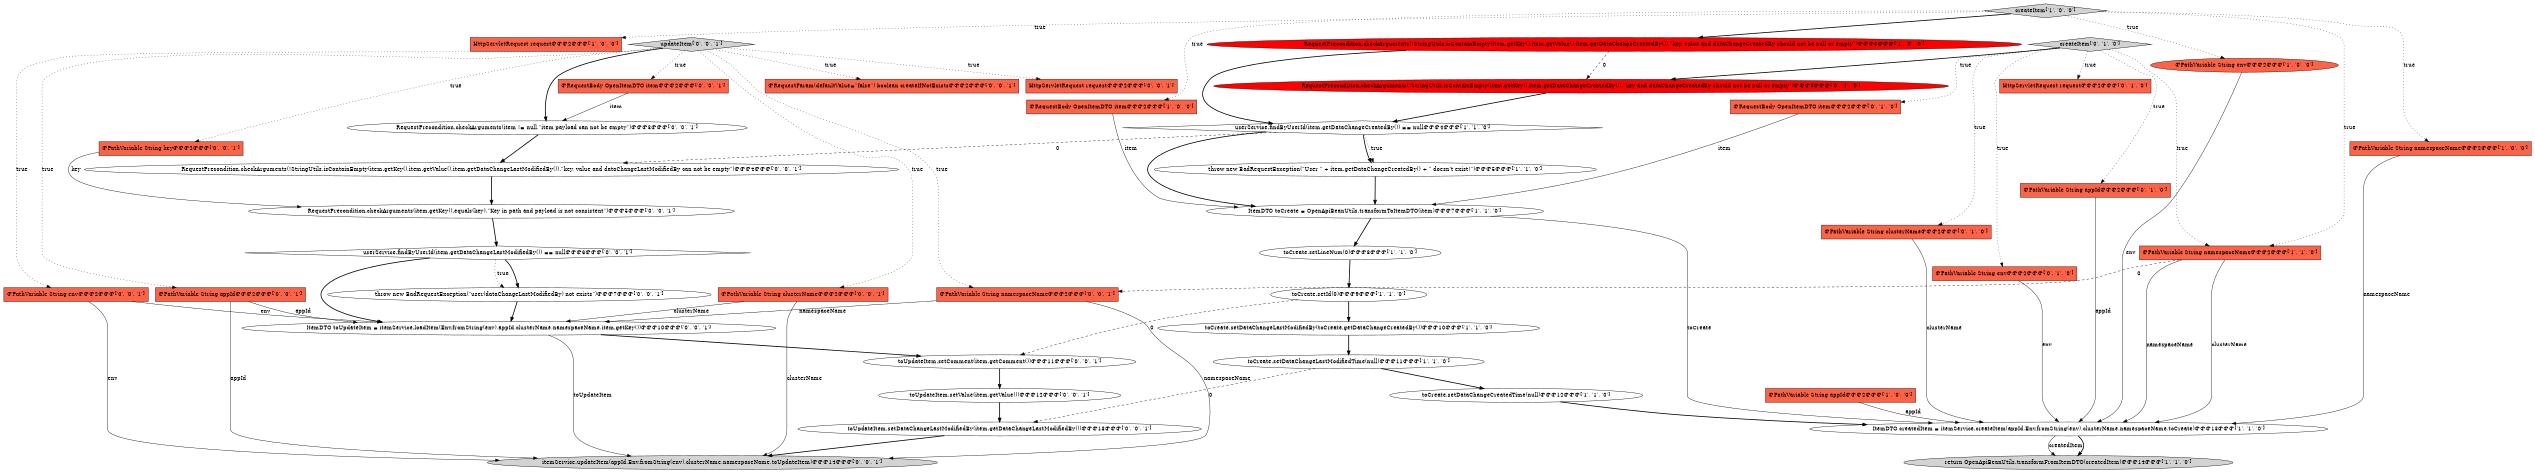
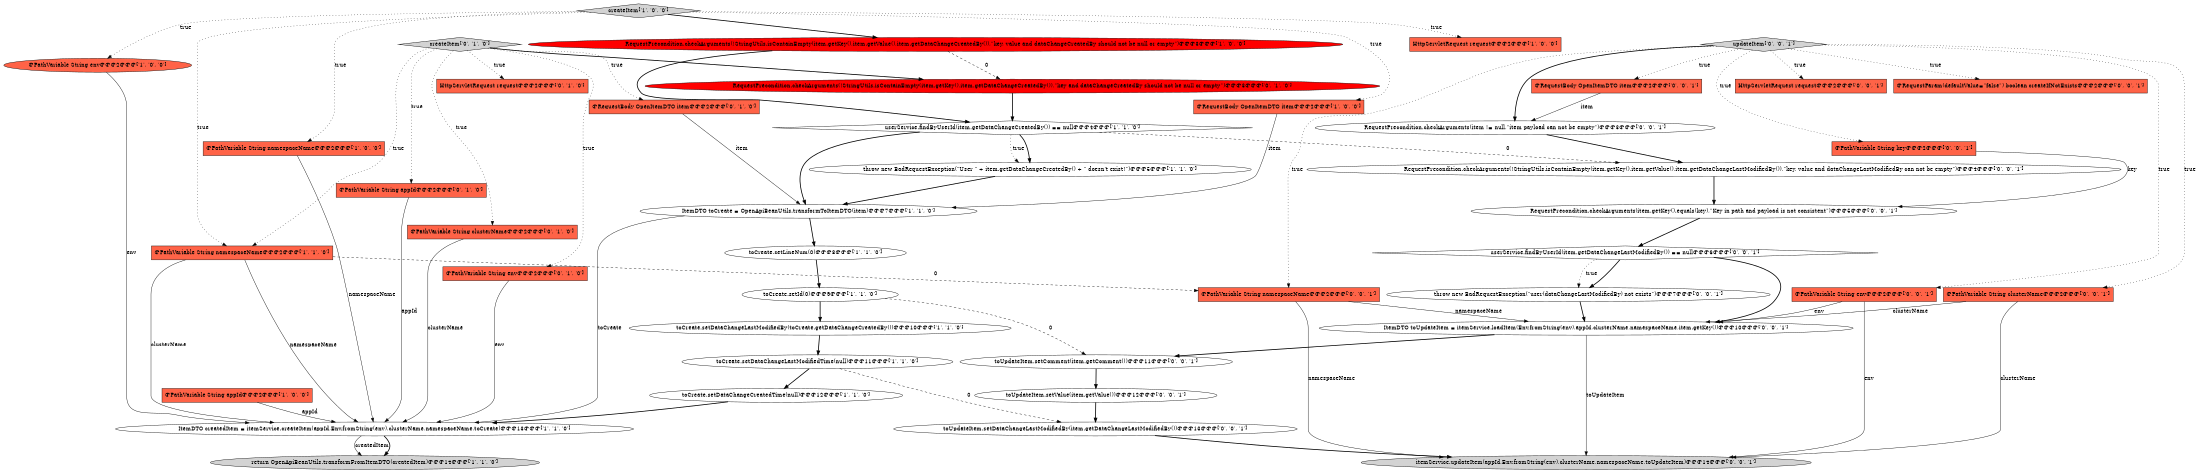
(231, 295) -> none
